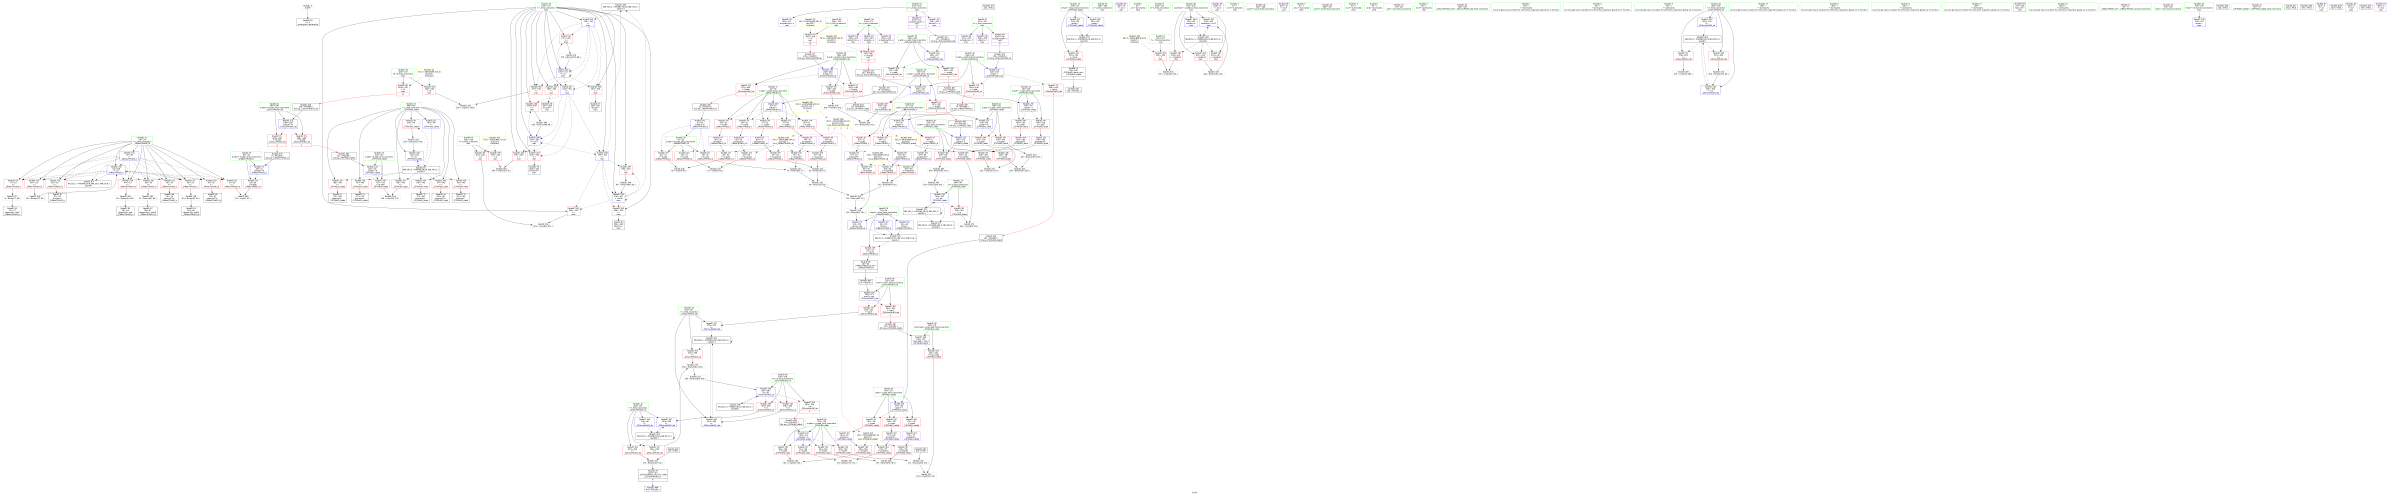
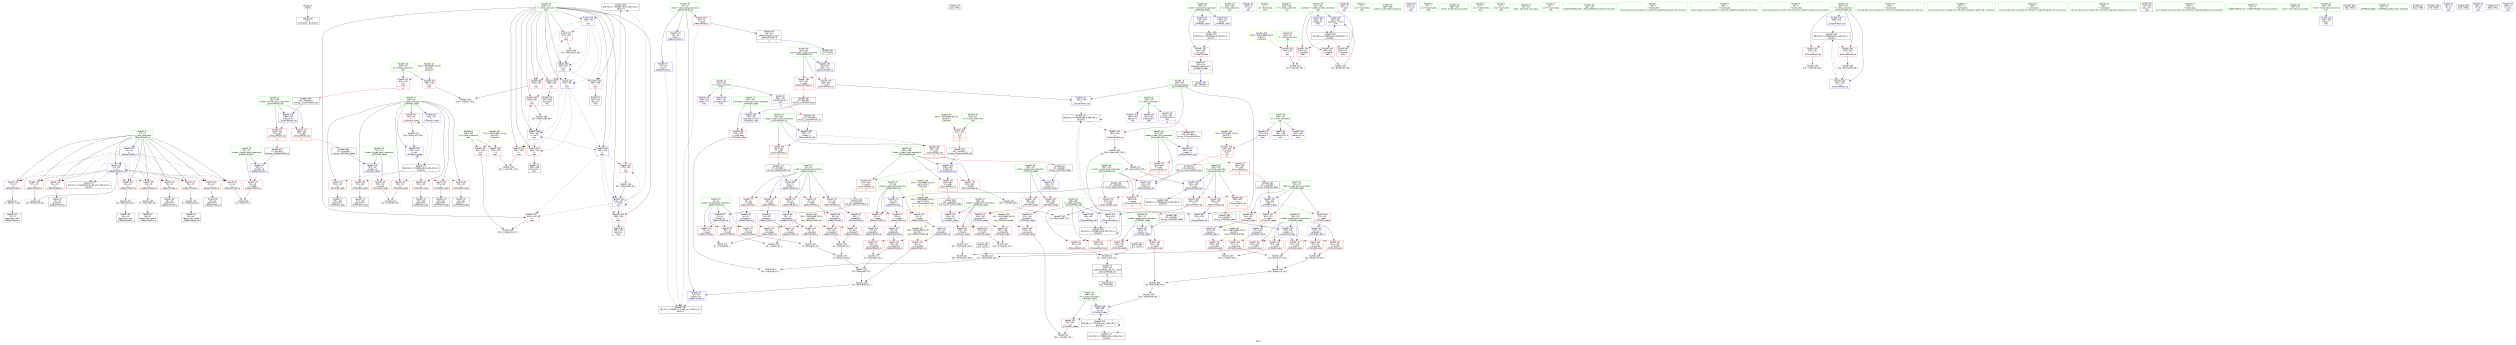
(691, 132) -> (718, 209)
(884, 244) -> (684, 164)
none -> (1277, 270)
